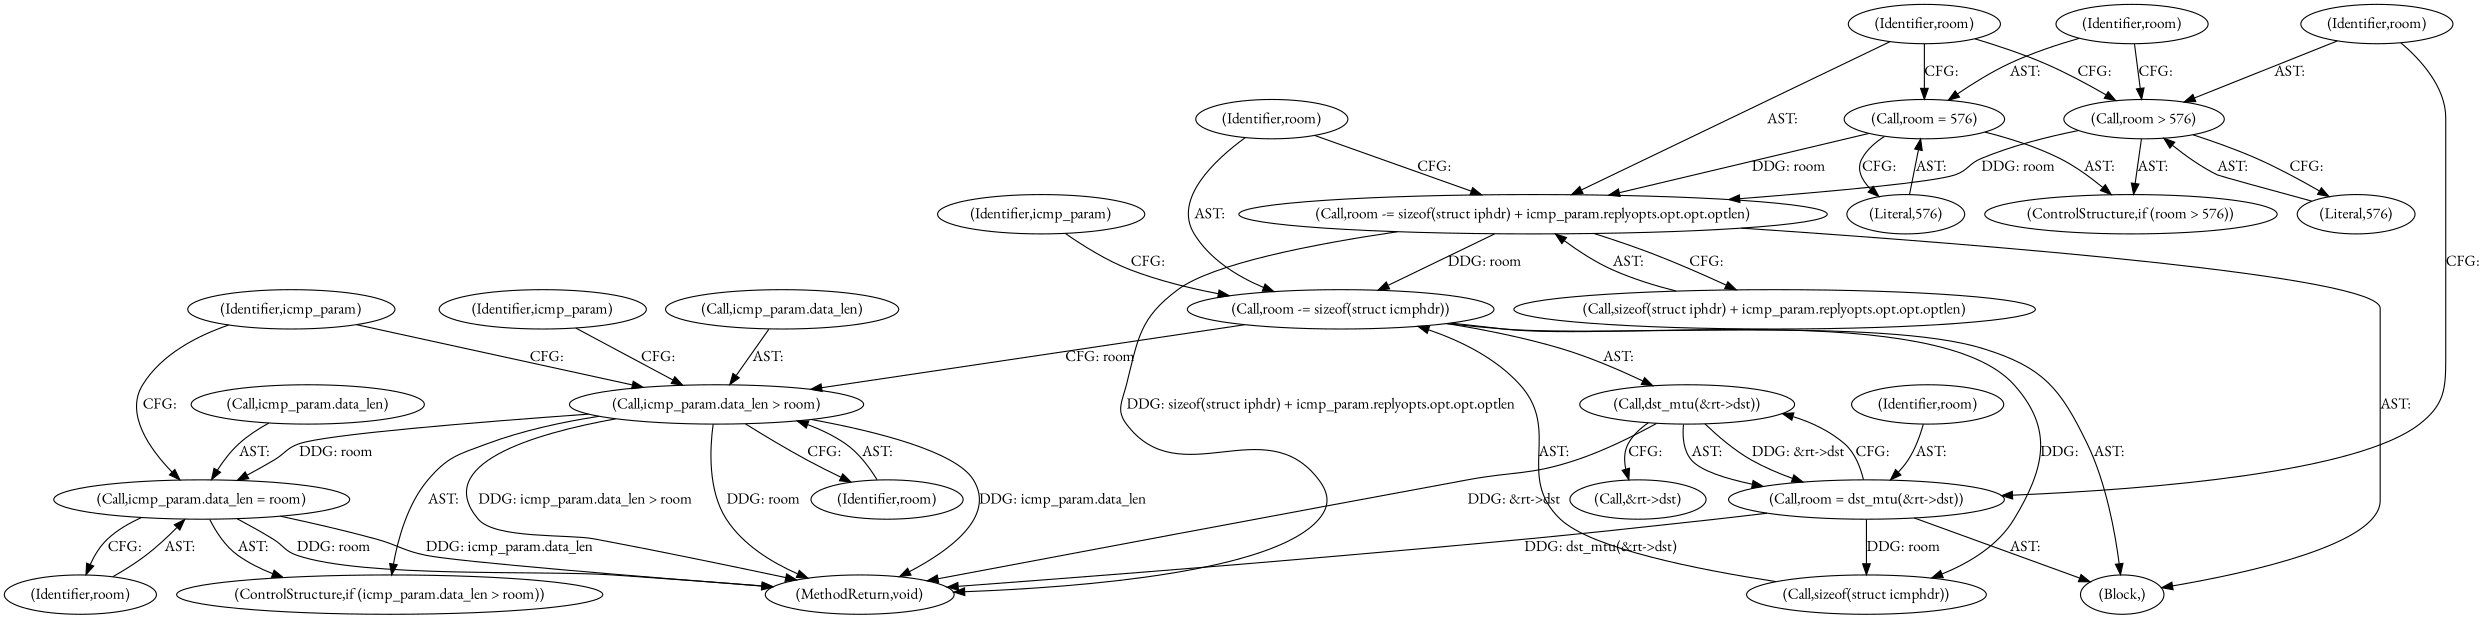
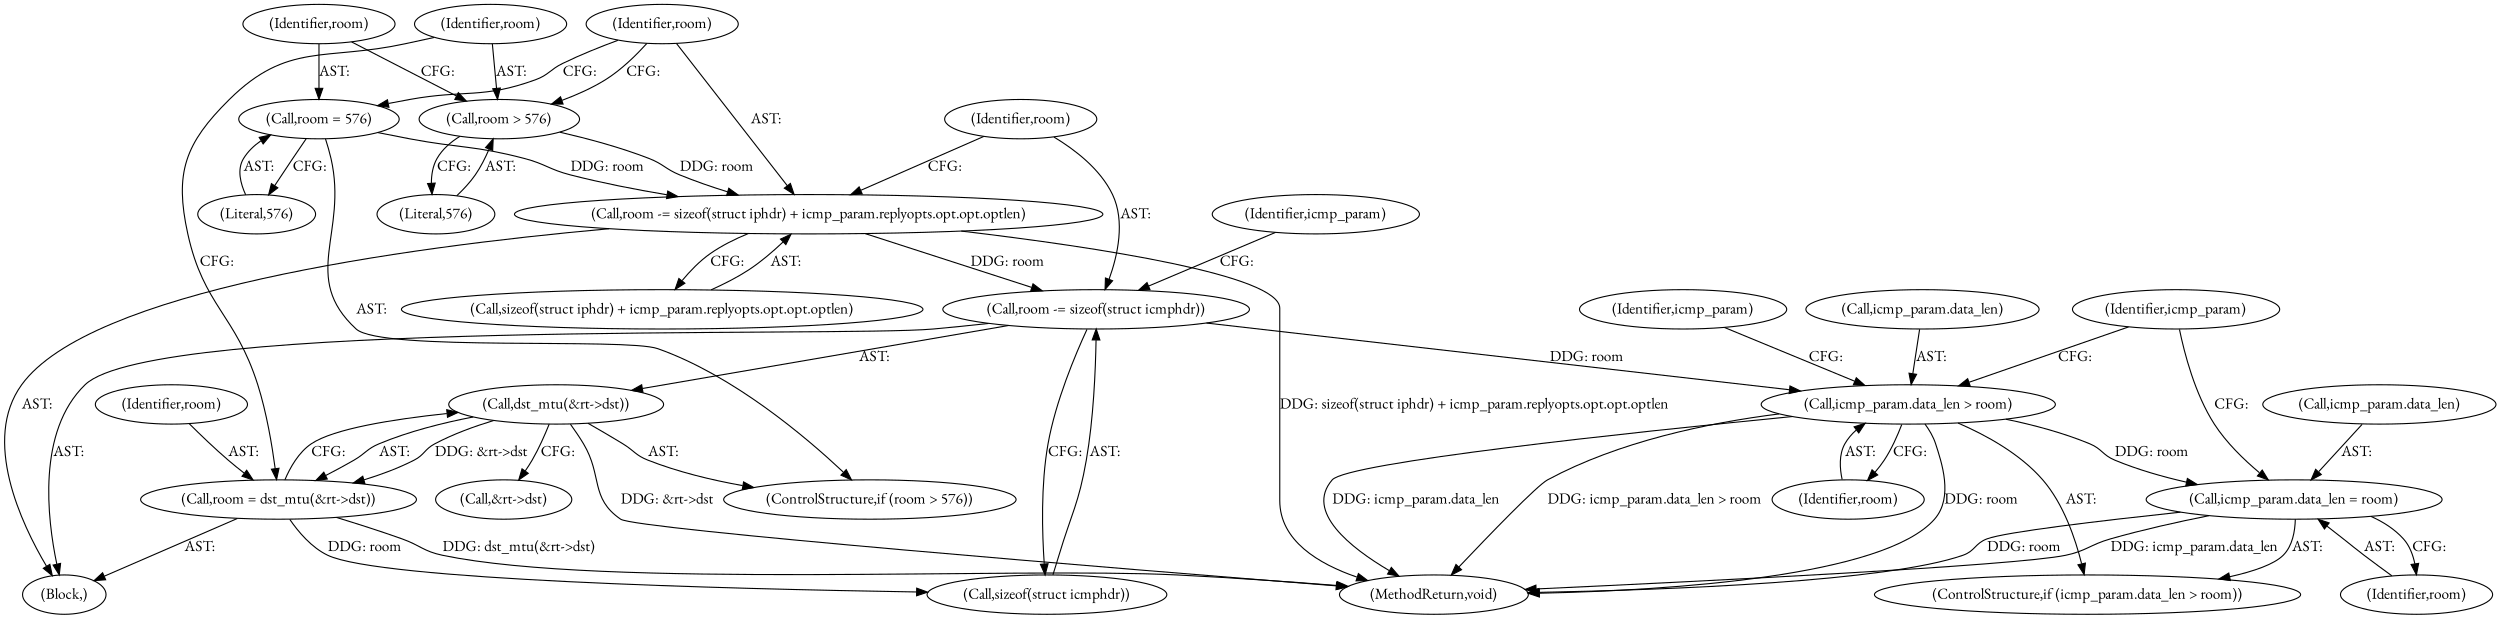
(2138, 161) -> (661, 465)
(1100, 357) -> (1587, 357)
(2062, 452) -> (1067, 452)
